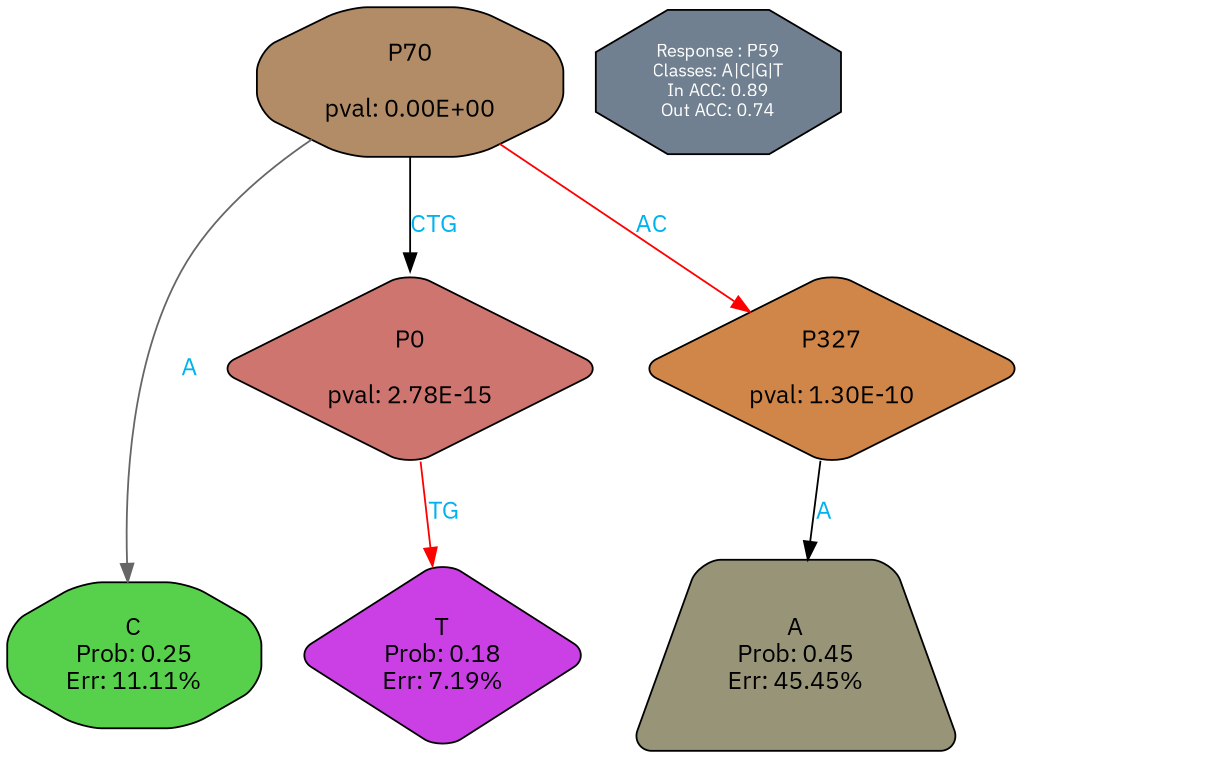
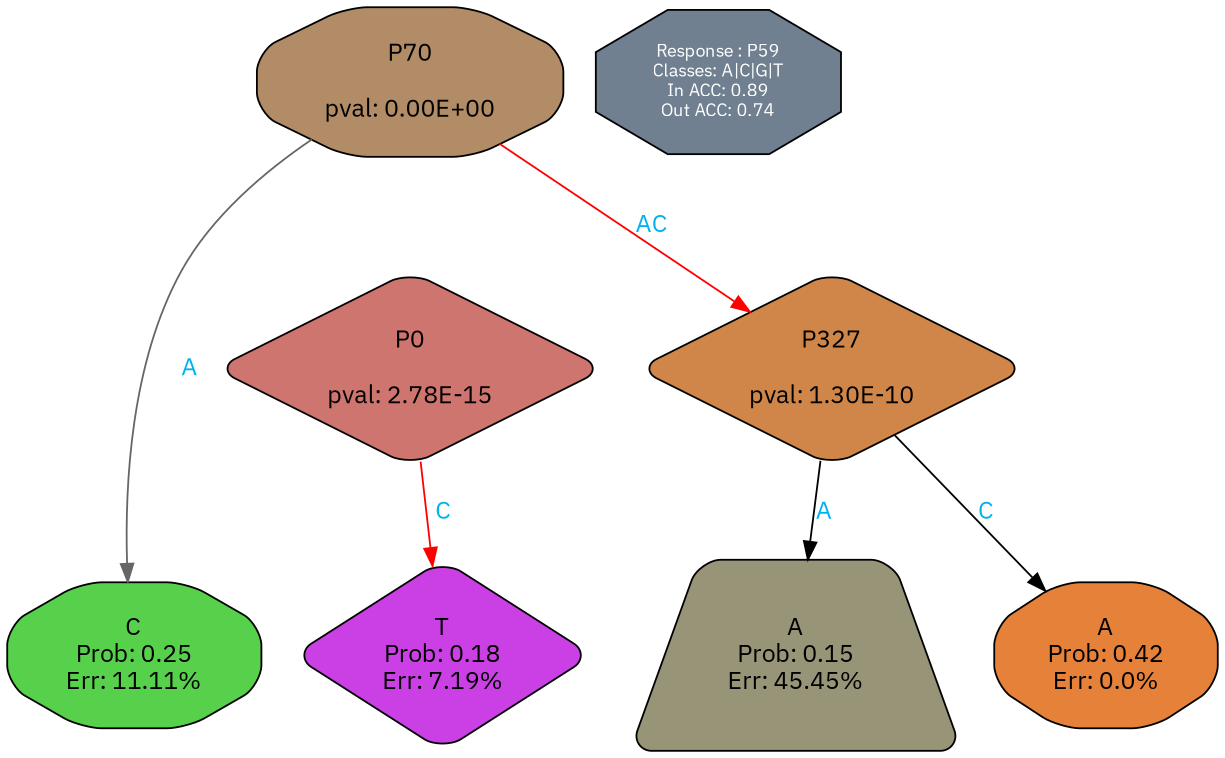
(410, 205) -> none
(444, 512) -> (444, 512)
(796, 655) -> (796, 655)
none -> (1106, 655)
